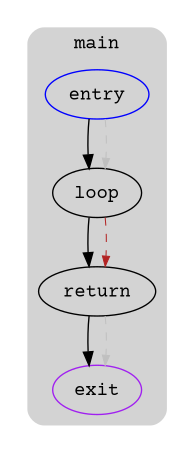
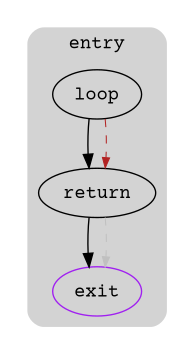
(97, 43) -> (97, 43)
(97, 94) -> none
